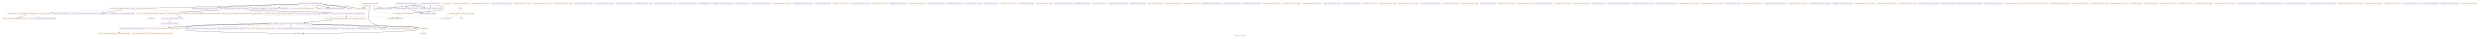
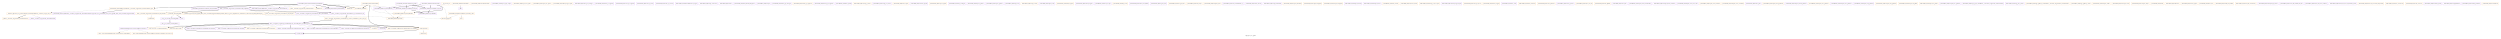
none -> (625, 4)
